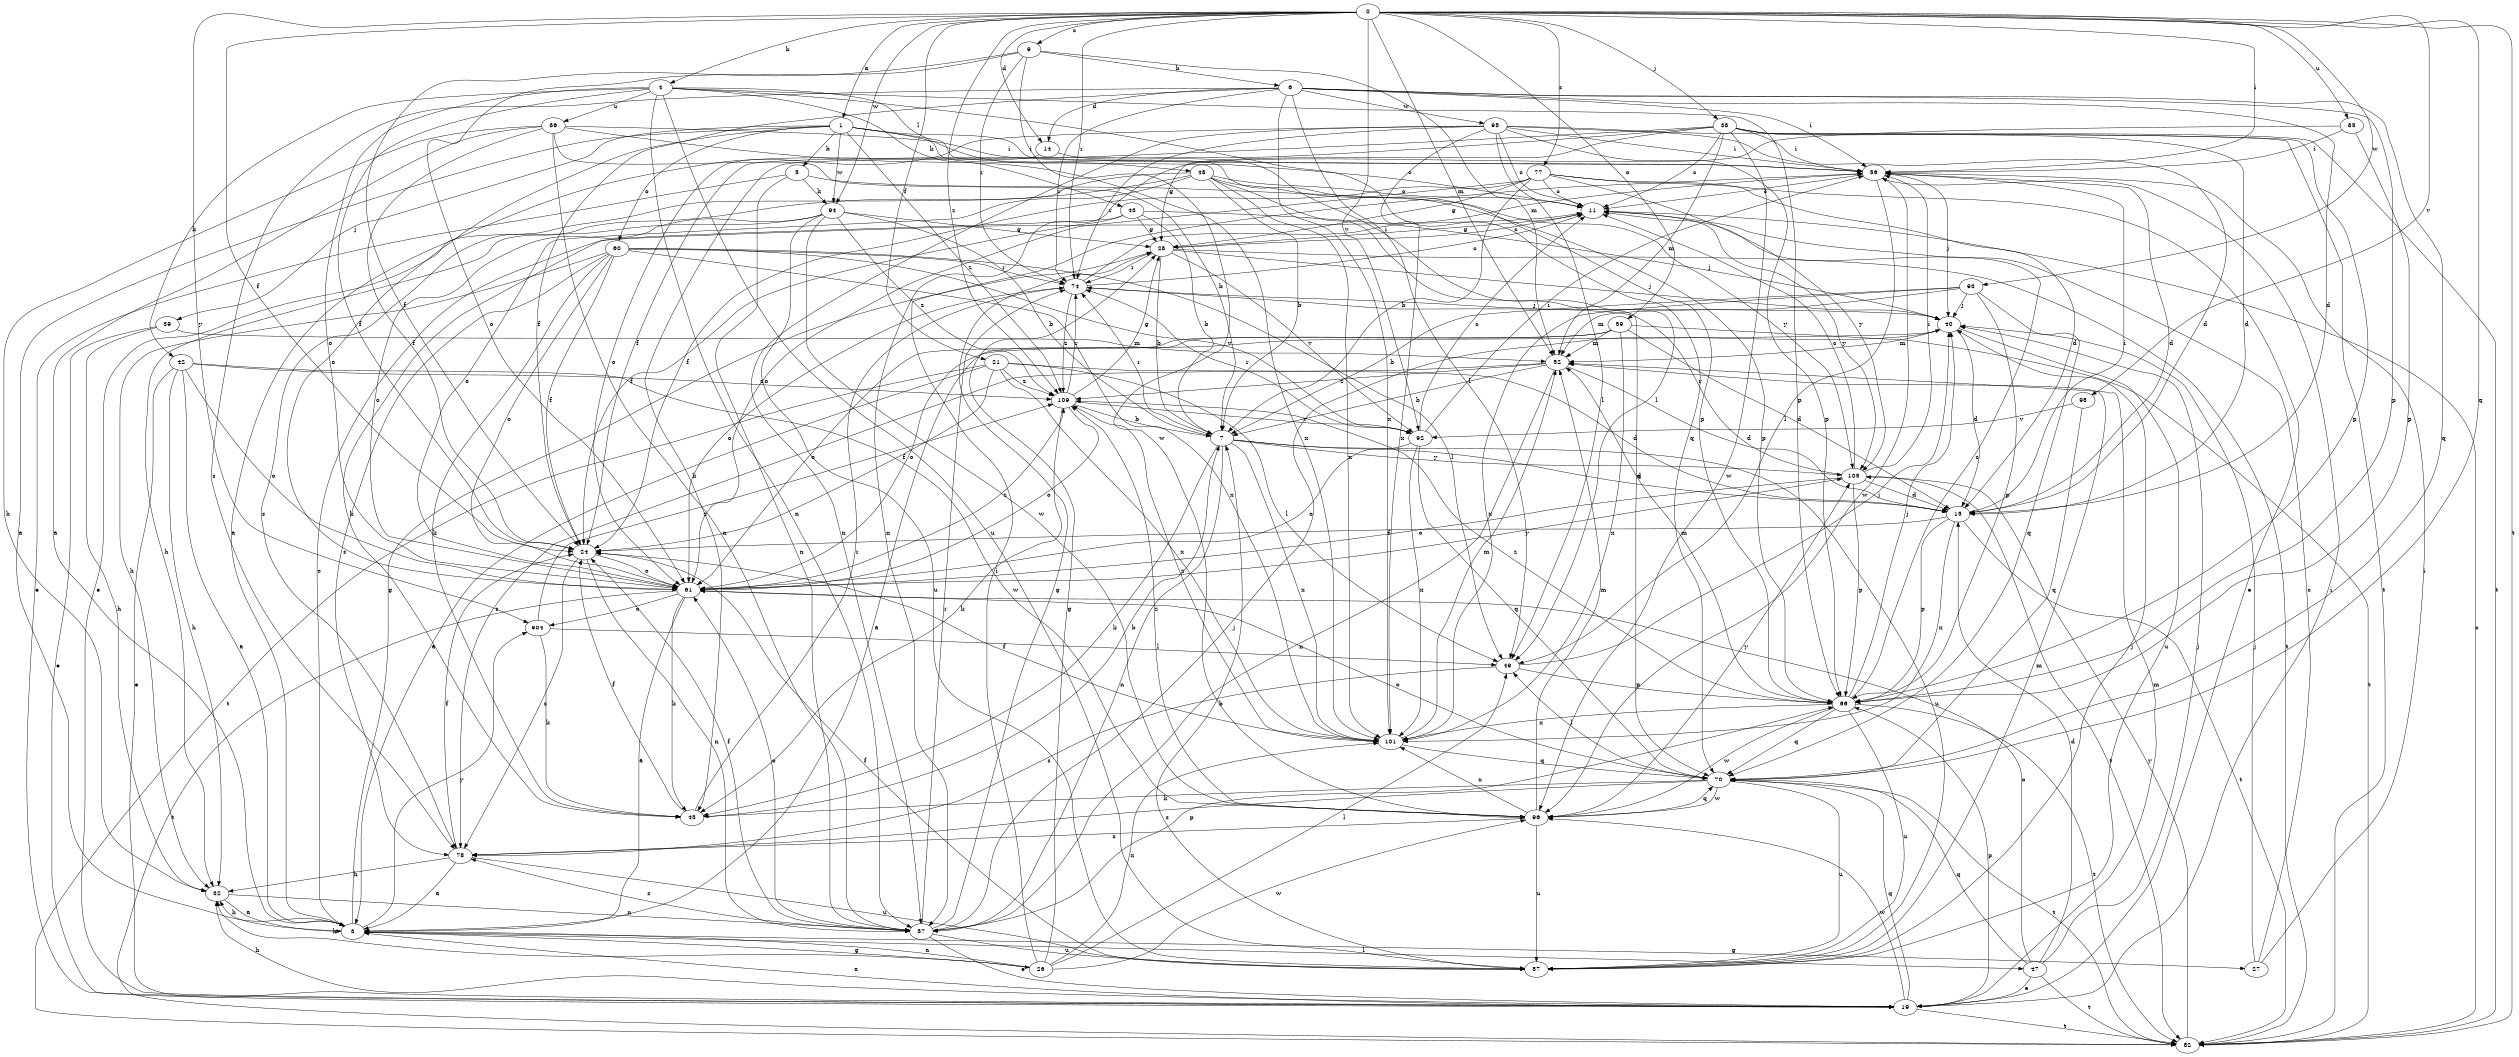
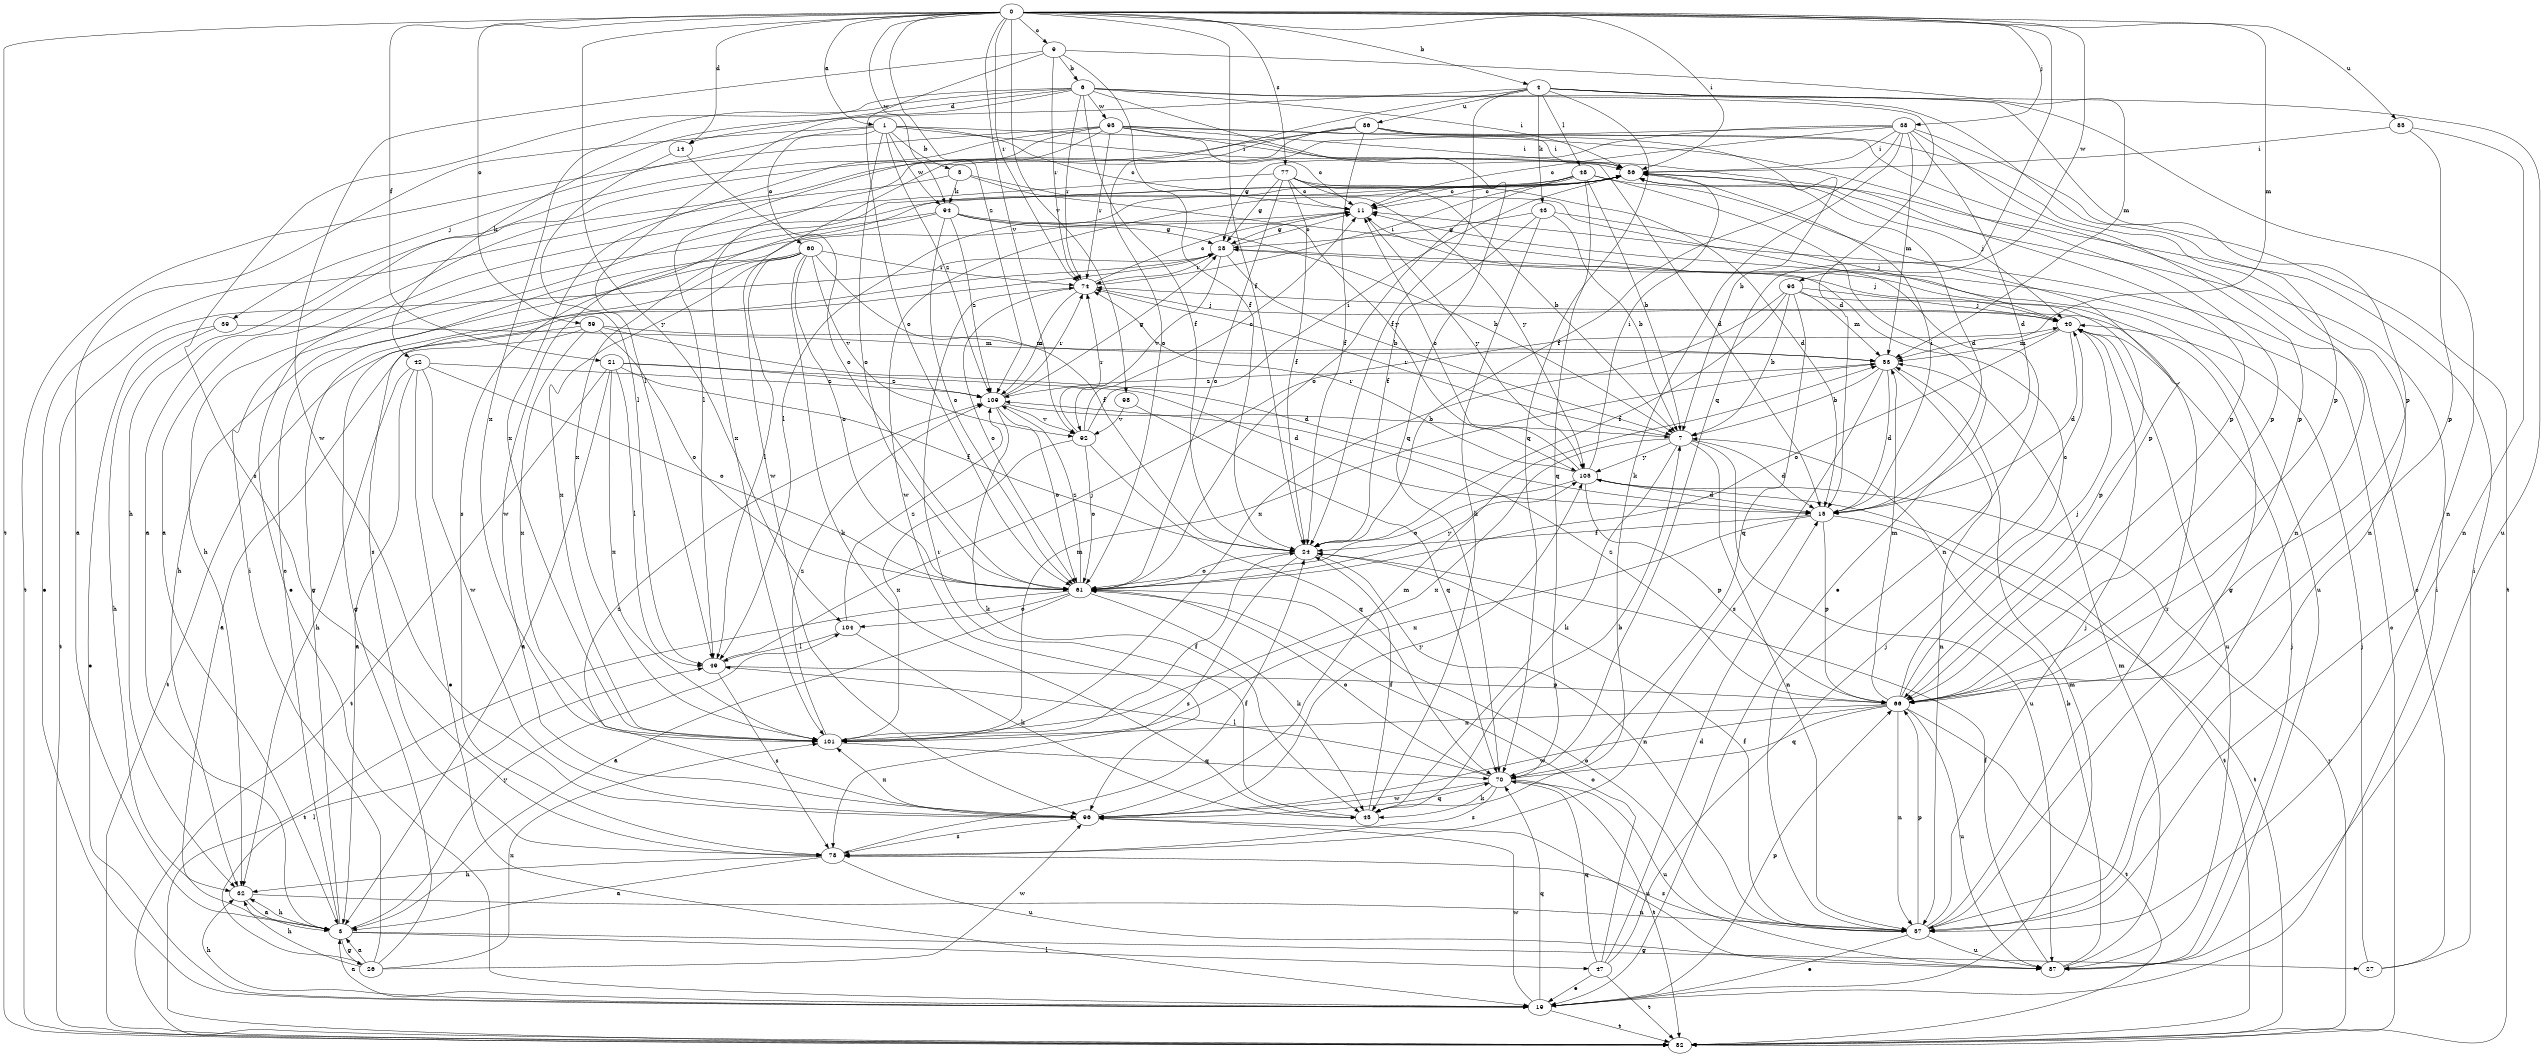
(1557, 362) -> (1887, 362)
none -> (1563, 440)
(538, 628) -> (848, 628)
none -> (1898, 818)
